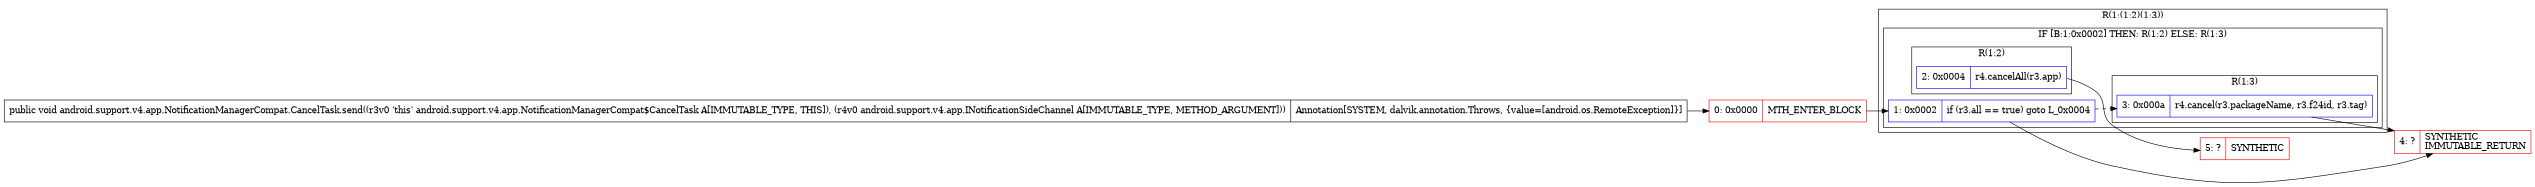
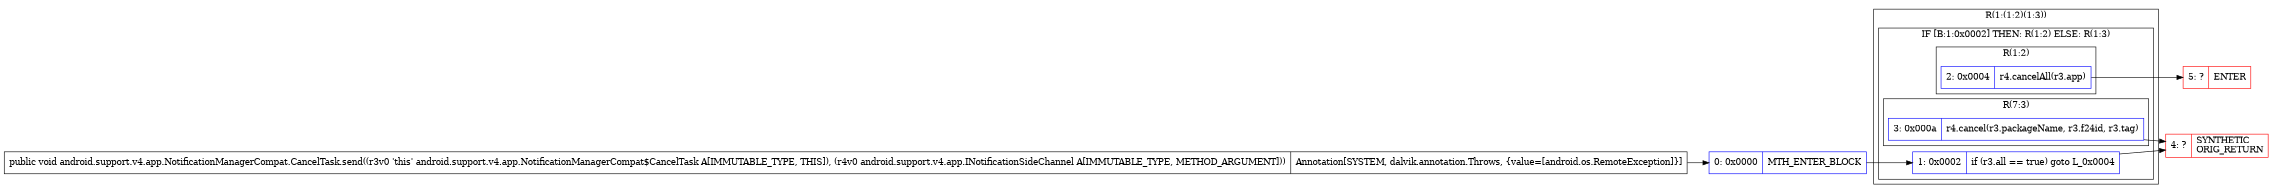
(2245, 83) -> (2016, 106)
(2100, 109) -> none
(1788, 111) -> (1788, 163)
(2475, 146) -> (2230, 150)
(2257, 148) -> (2230, 77)
